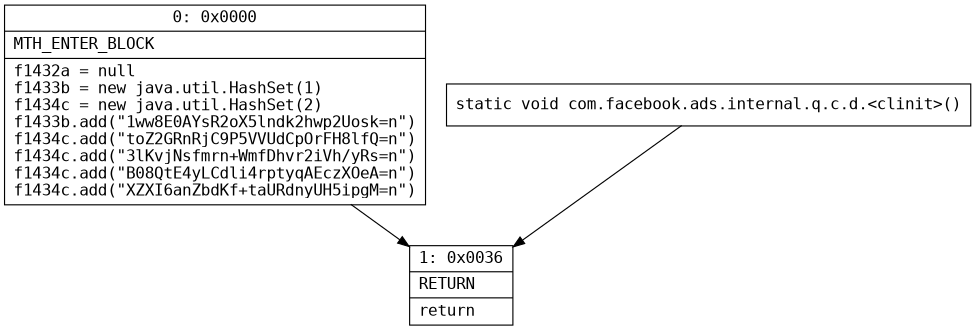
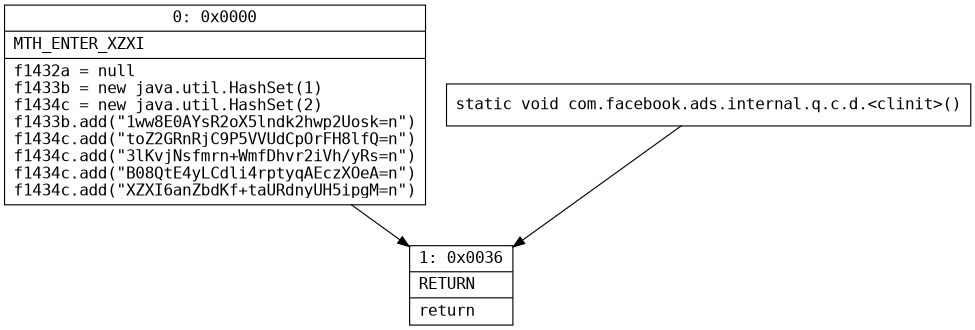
(84, 44) -> (79, 44)
